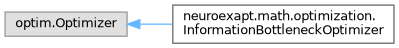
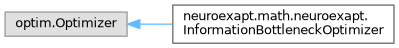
(283, 24) -> (283, 24)
